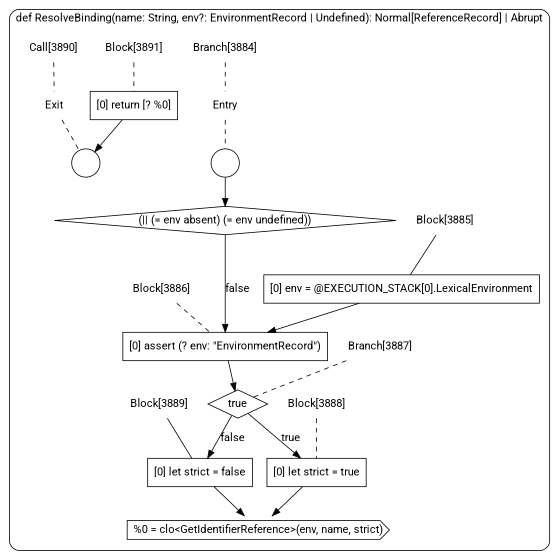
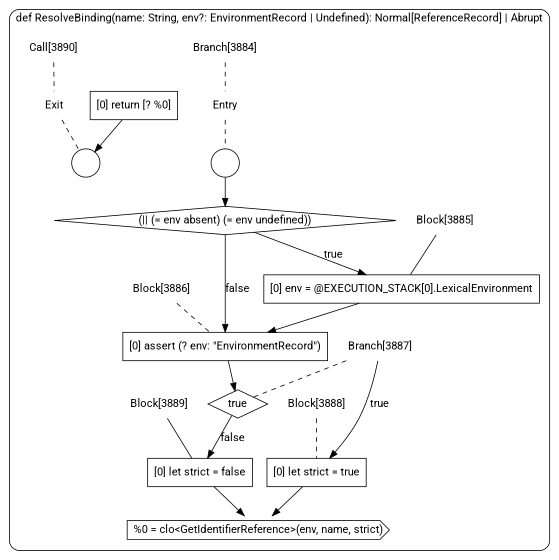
(134, 48) -> none
none -> (306, 252)
(271, 433) -> (363, 410)
